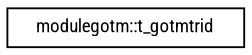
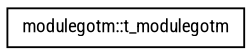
(126, 28) -> (126, 28)
